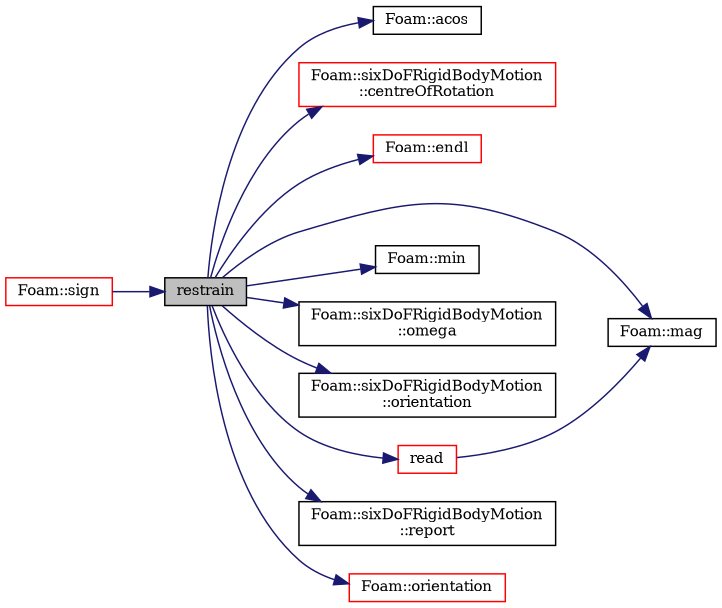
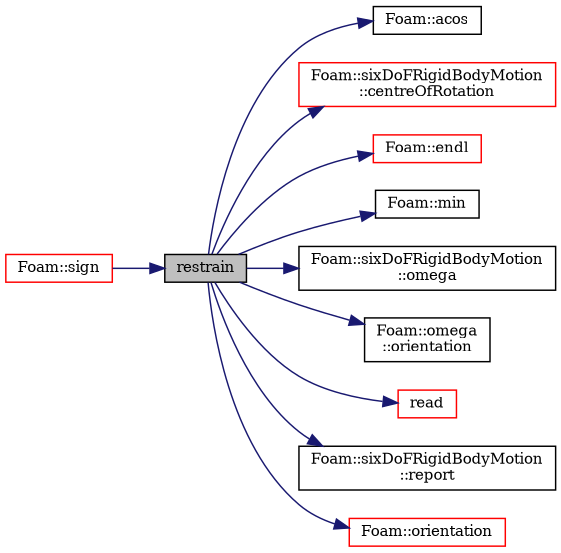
(662, 332) -> none
(427, 395) -> (427, 340)
